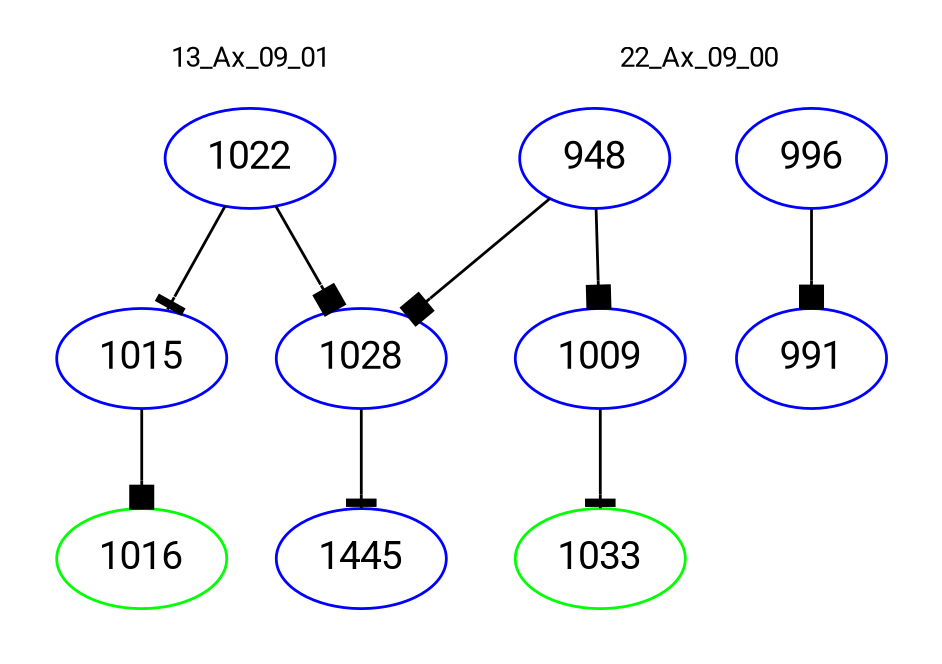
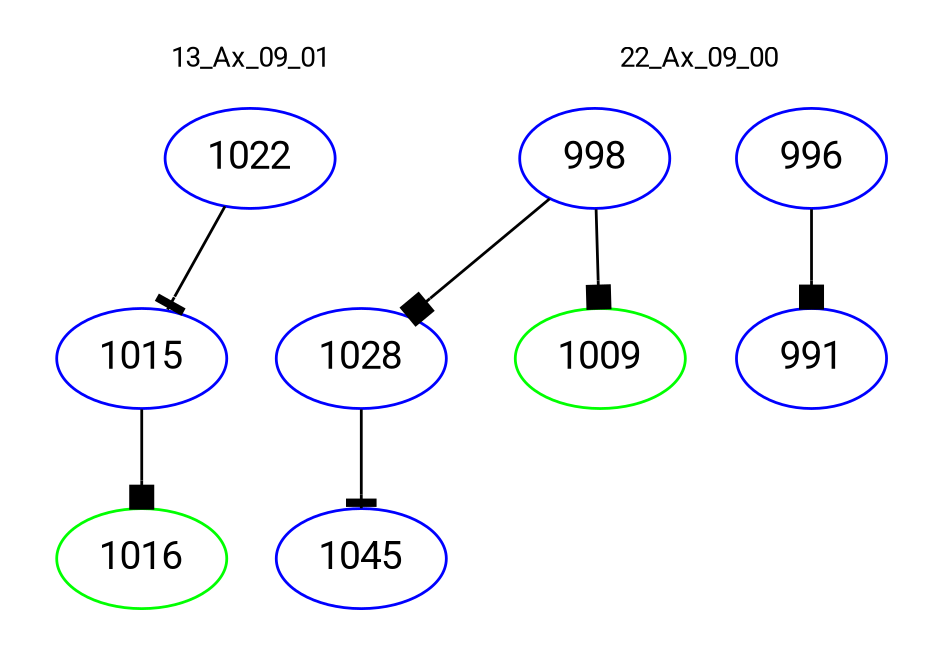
(595, 158) -> (595, 158)
(298, 245) -> none
(600, 359) -> (600, 359)
(361, 559) -> (361, 559)
(600, 559) -> none
